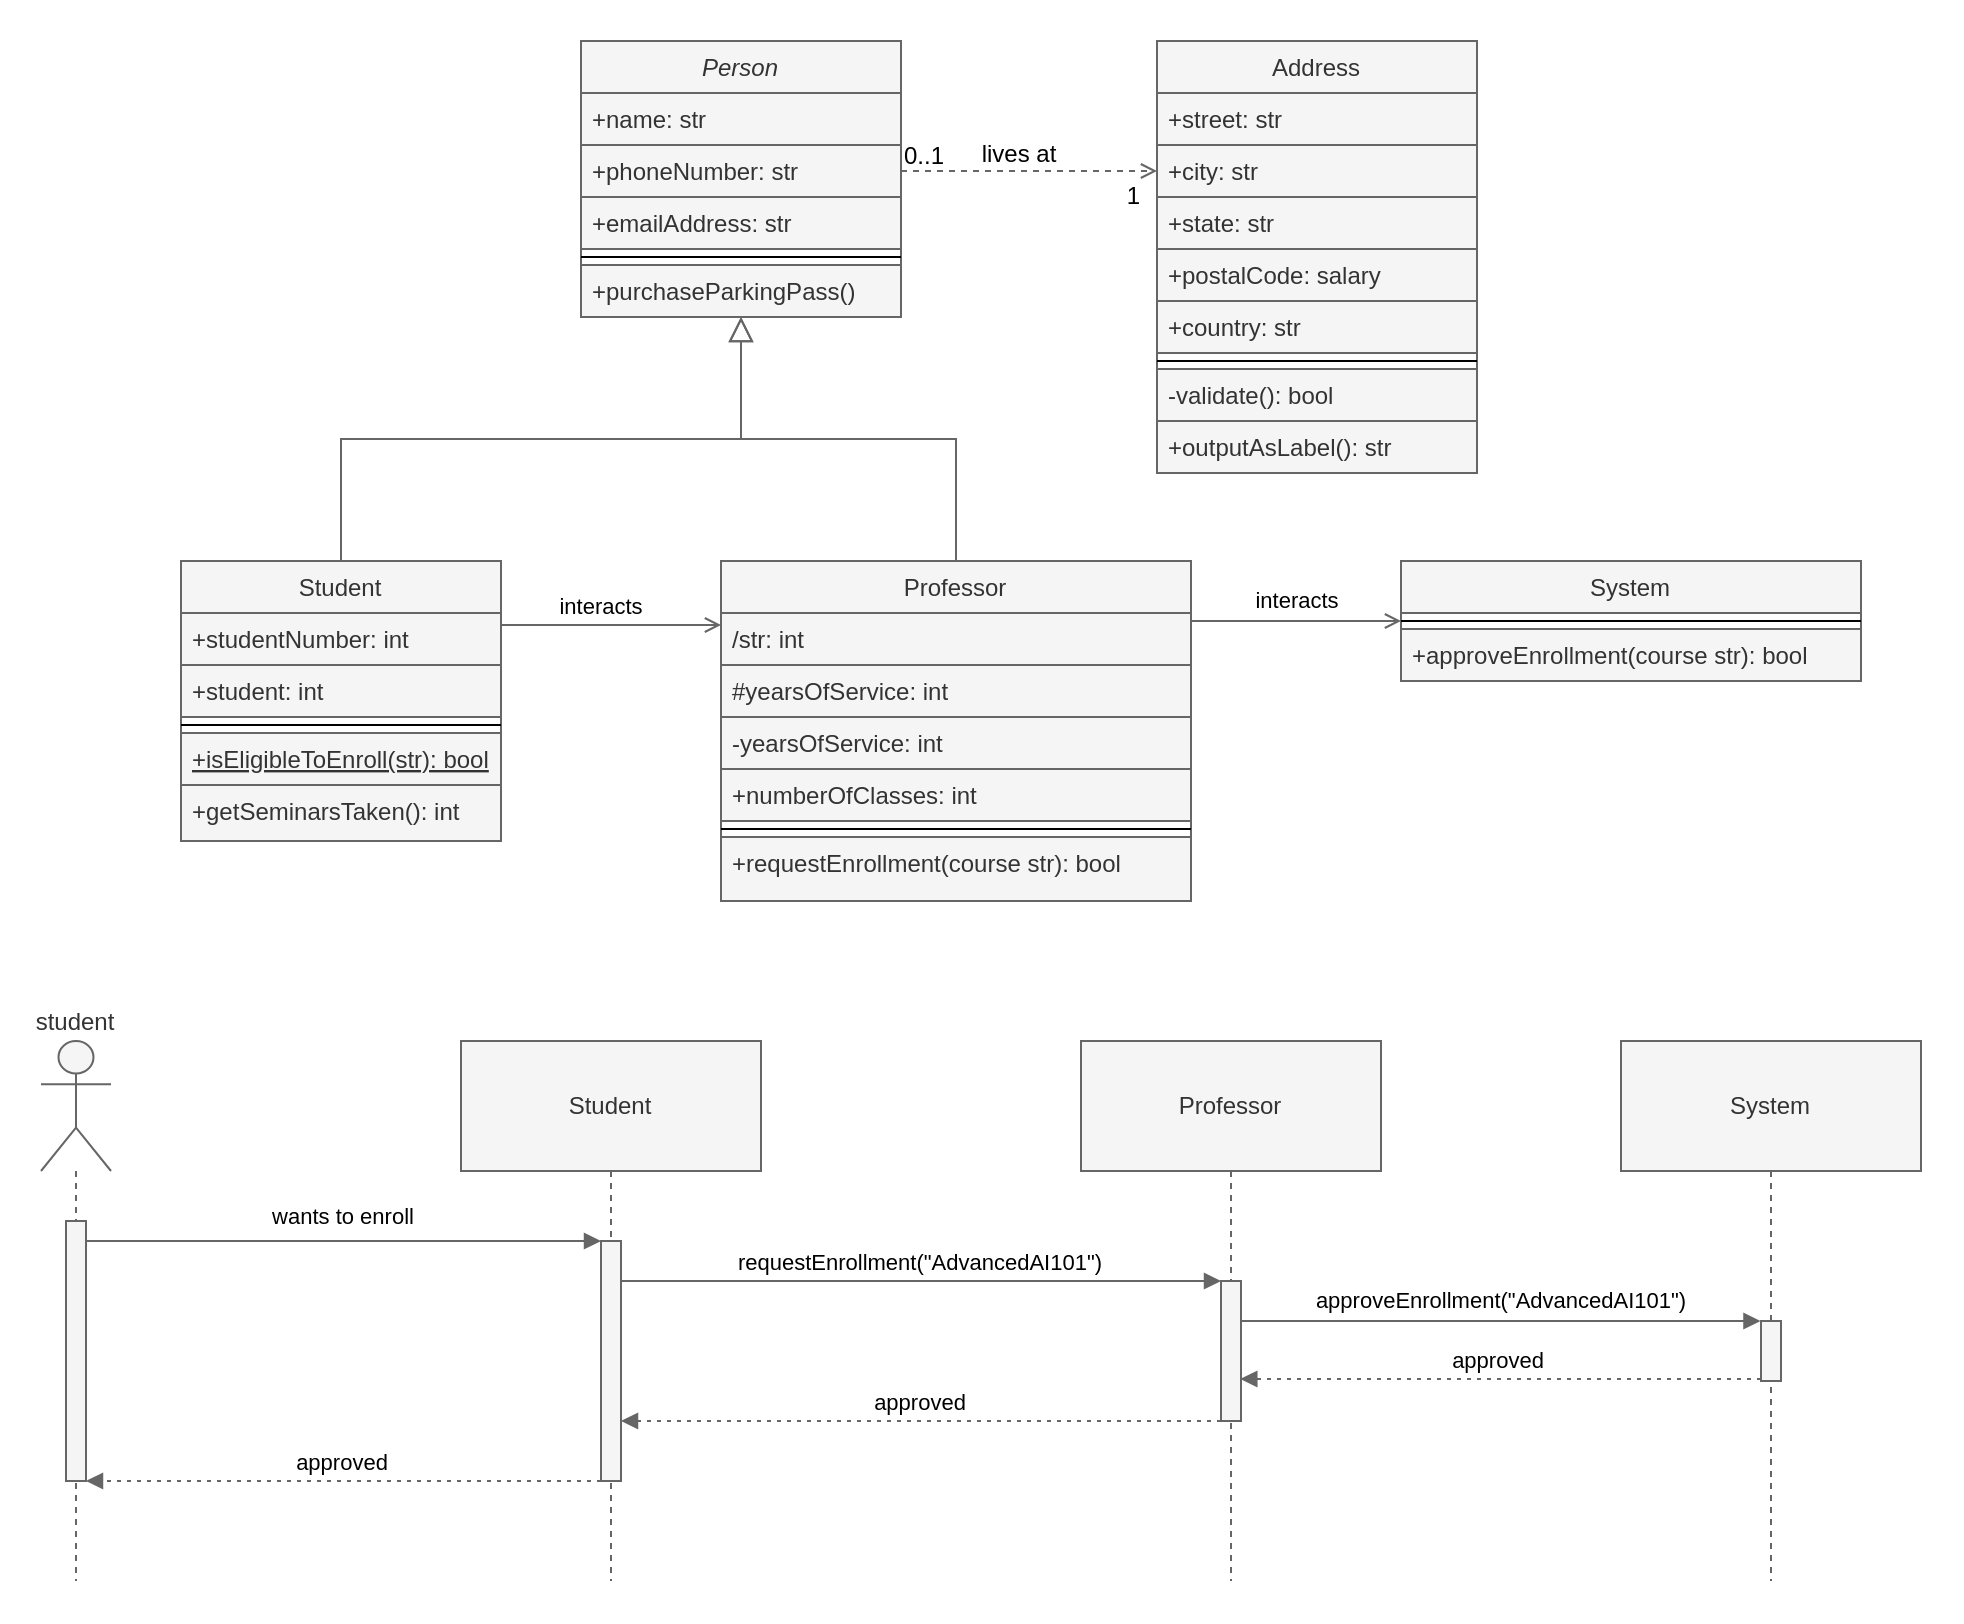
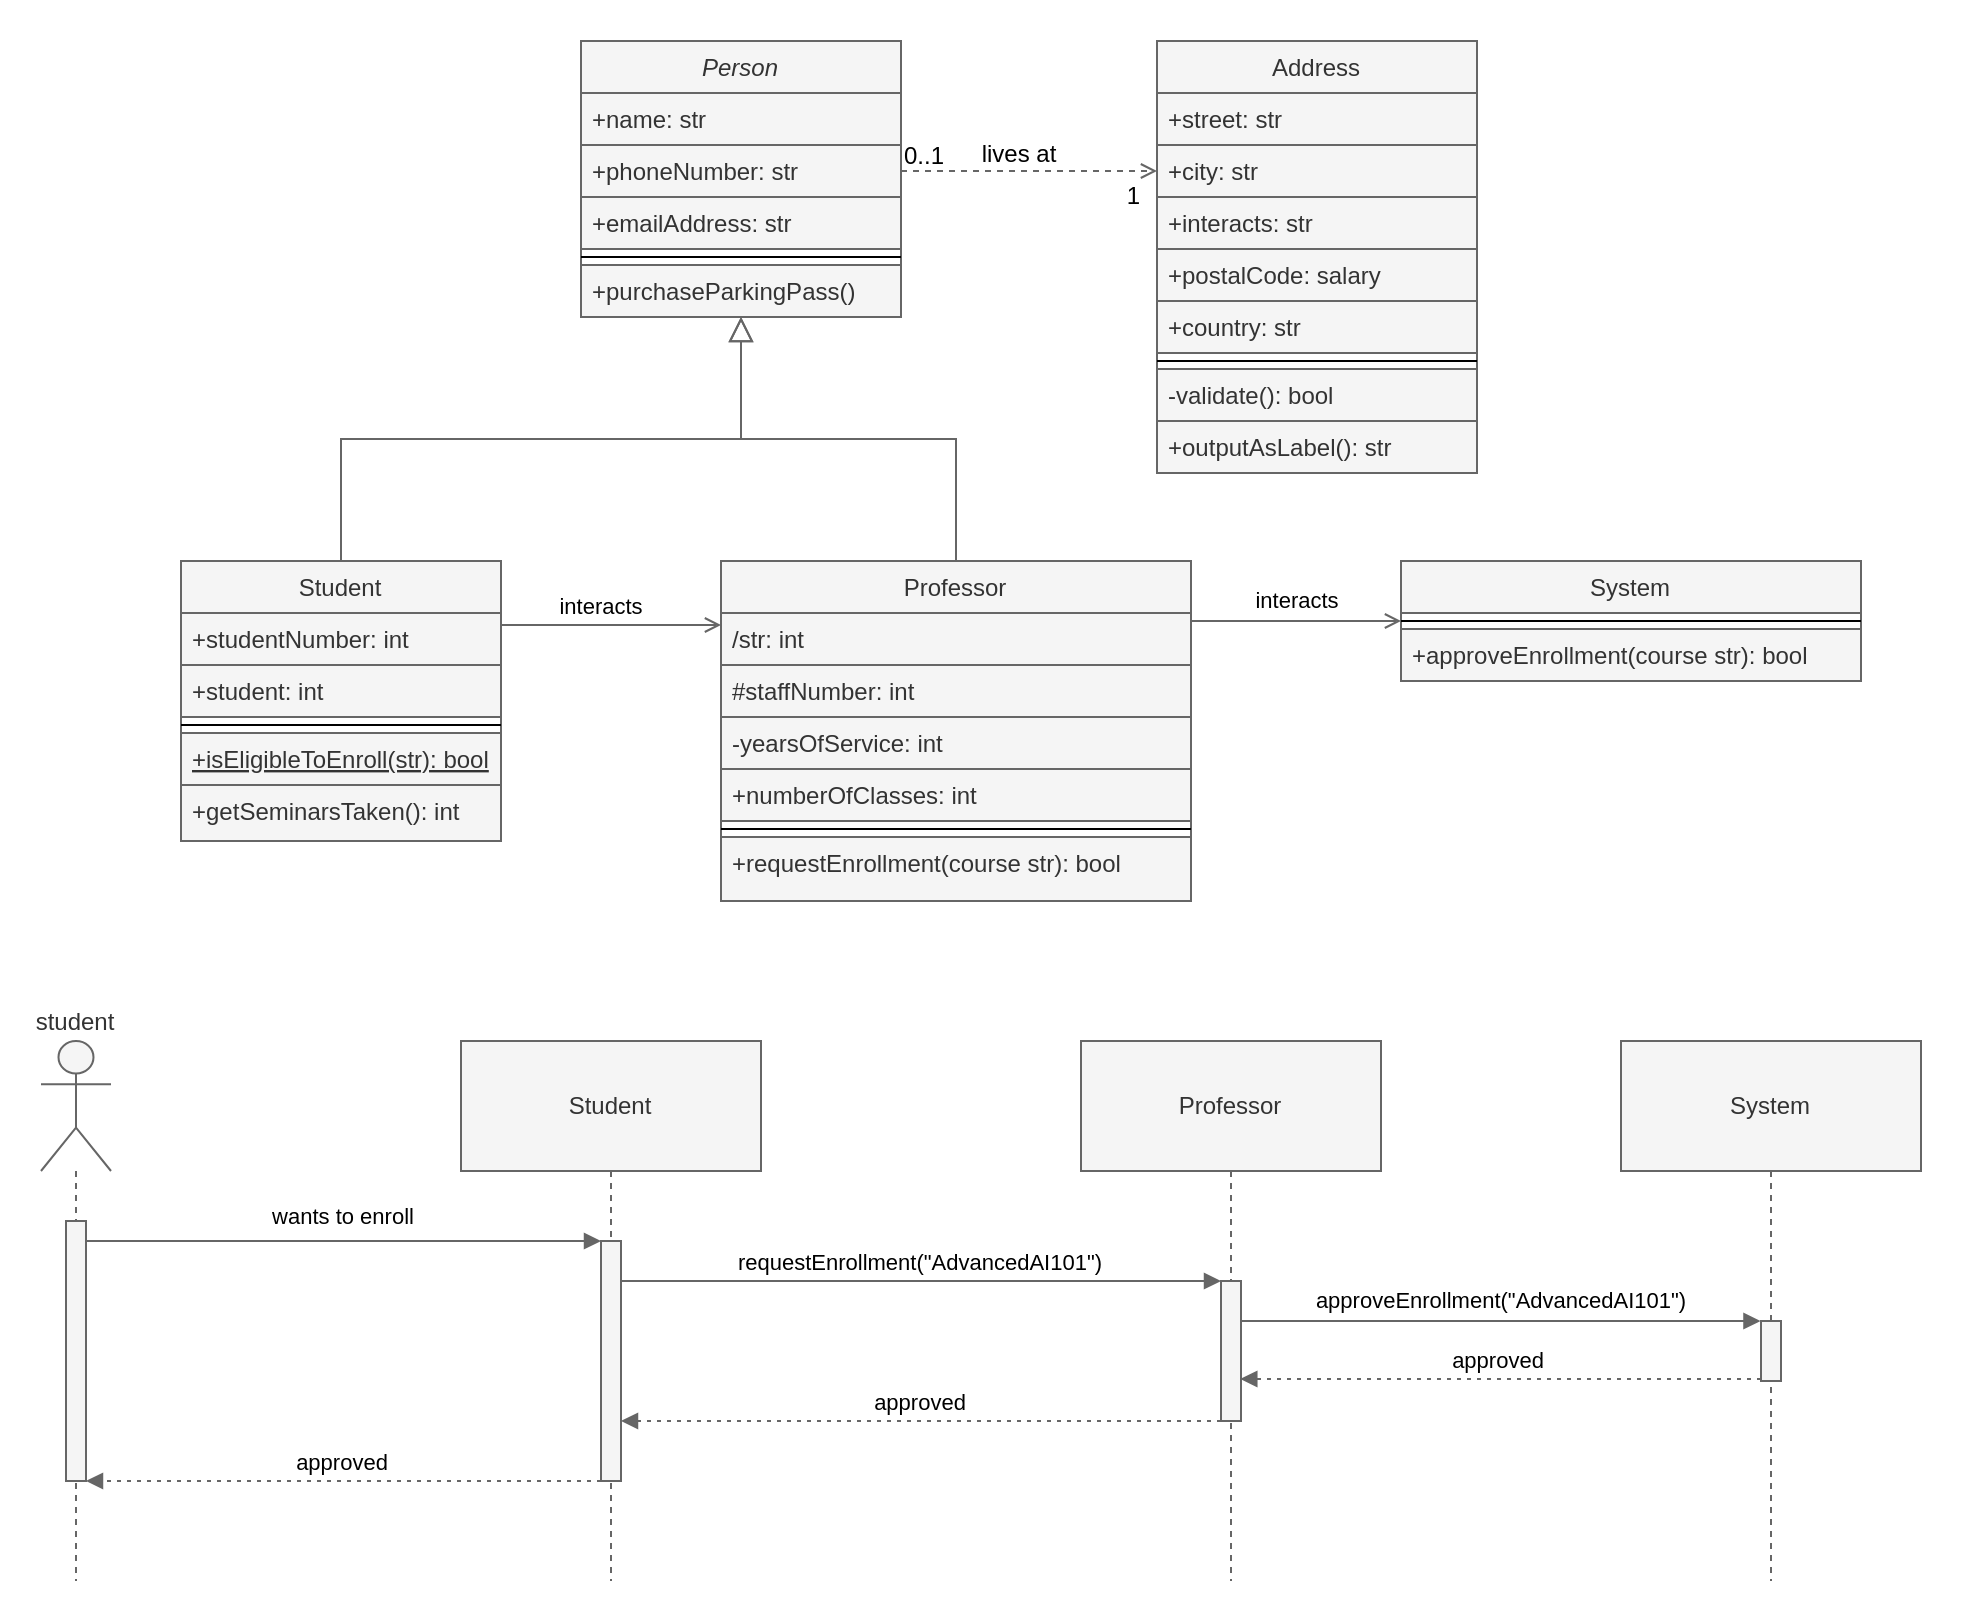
(1236, 224) -> (1259, 224)
(854, 692) -> (837, 692)
